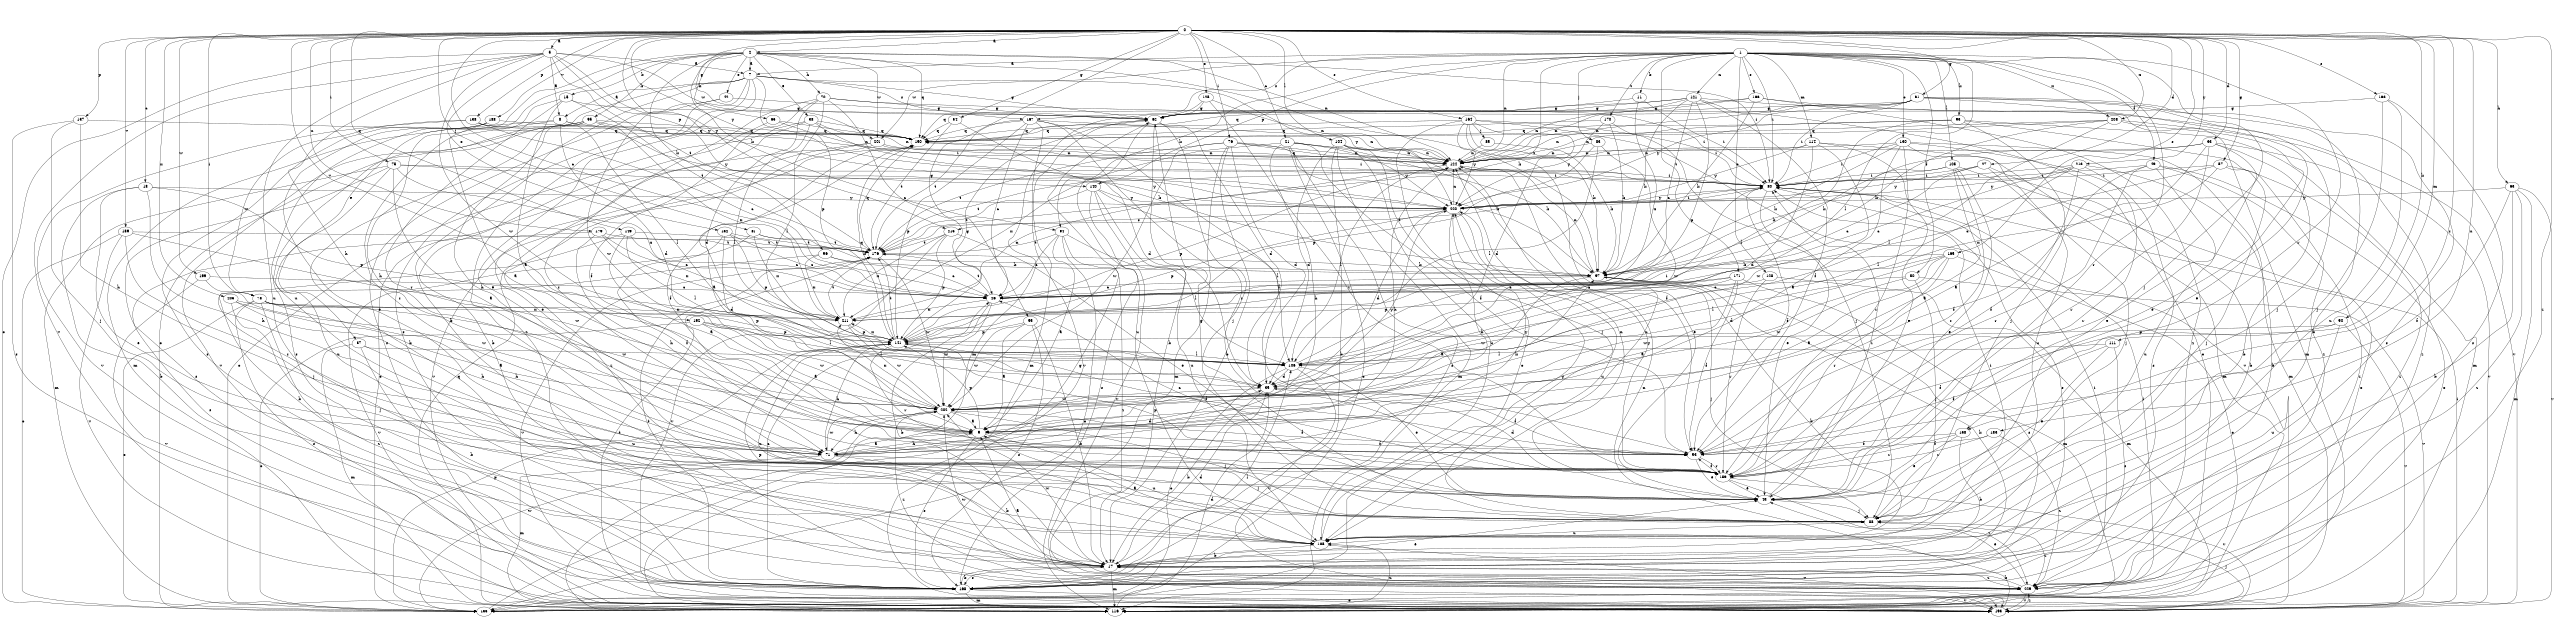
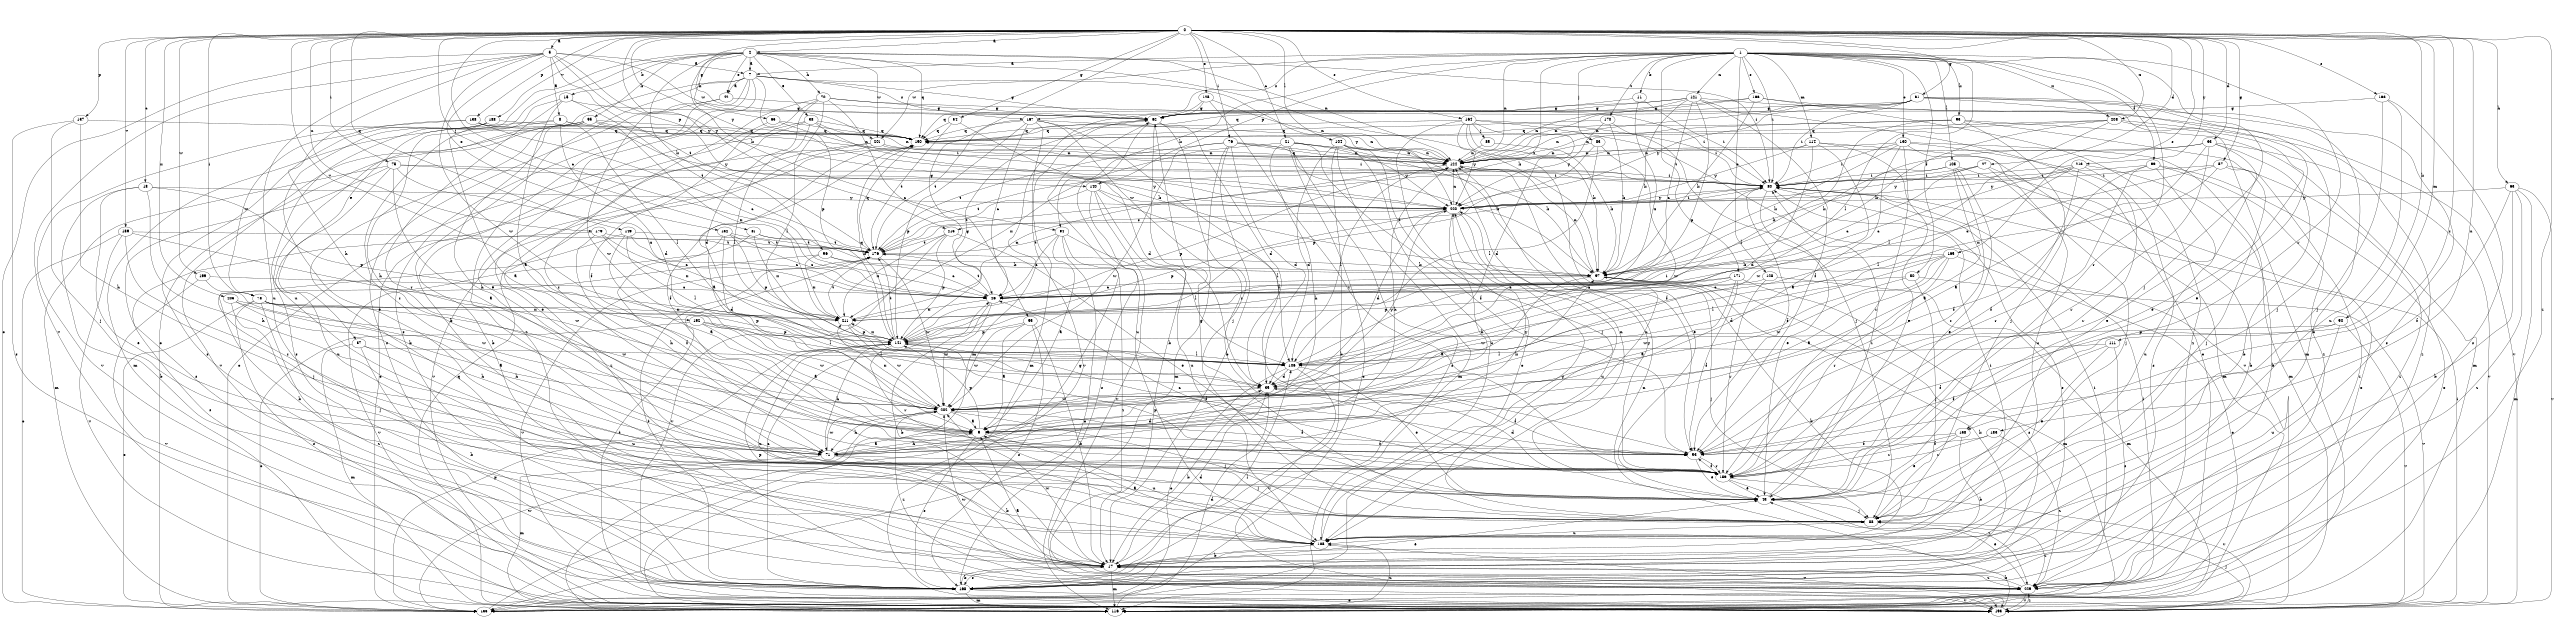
(654, 89) -> (736, 83)
(2153, 165) -> (2153, 165)
(1132, 198) -> (1132, 198)
